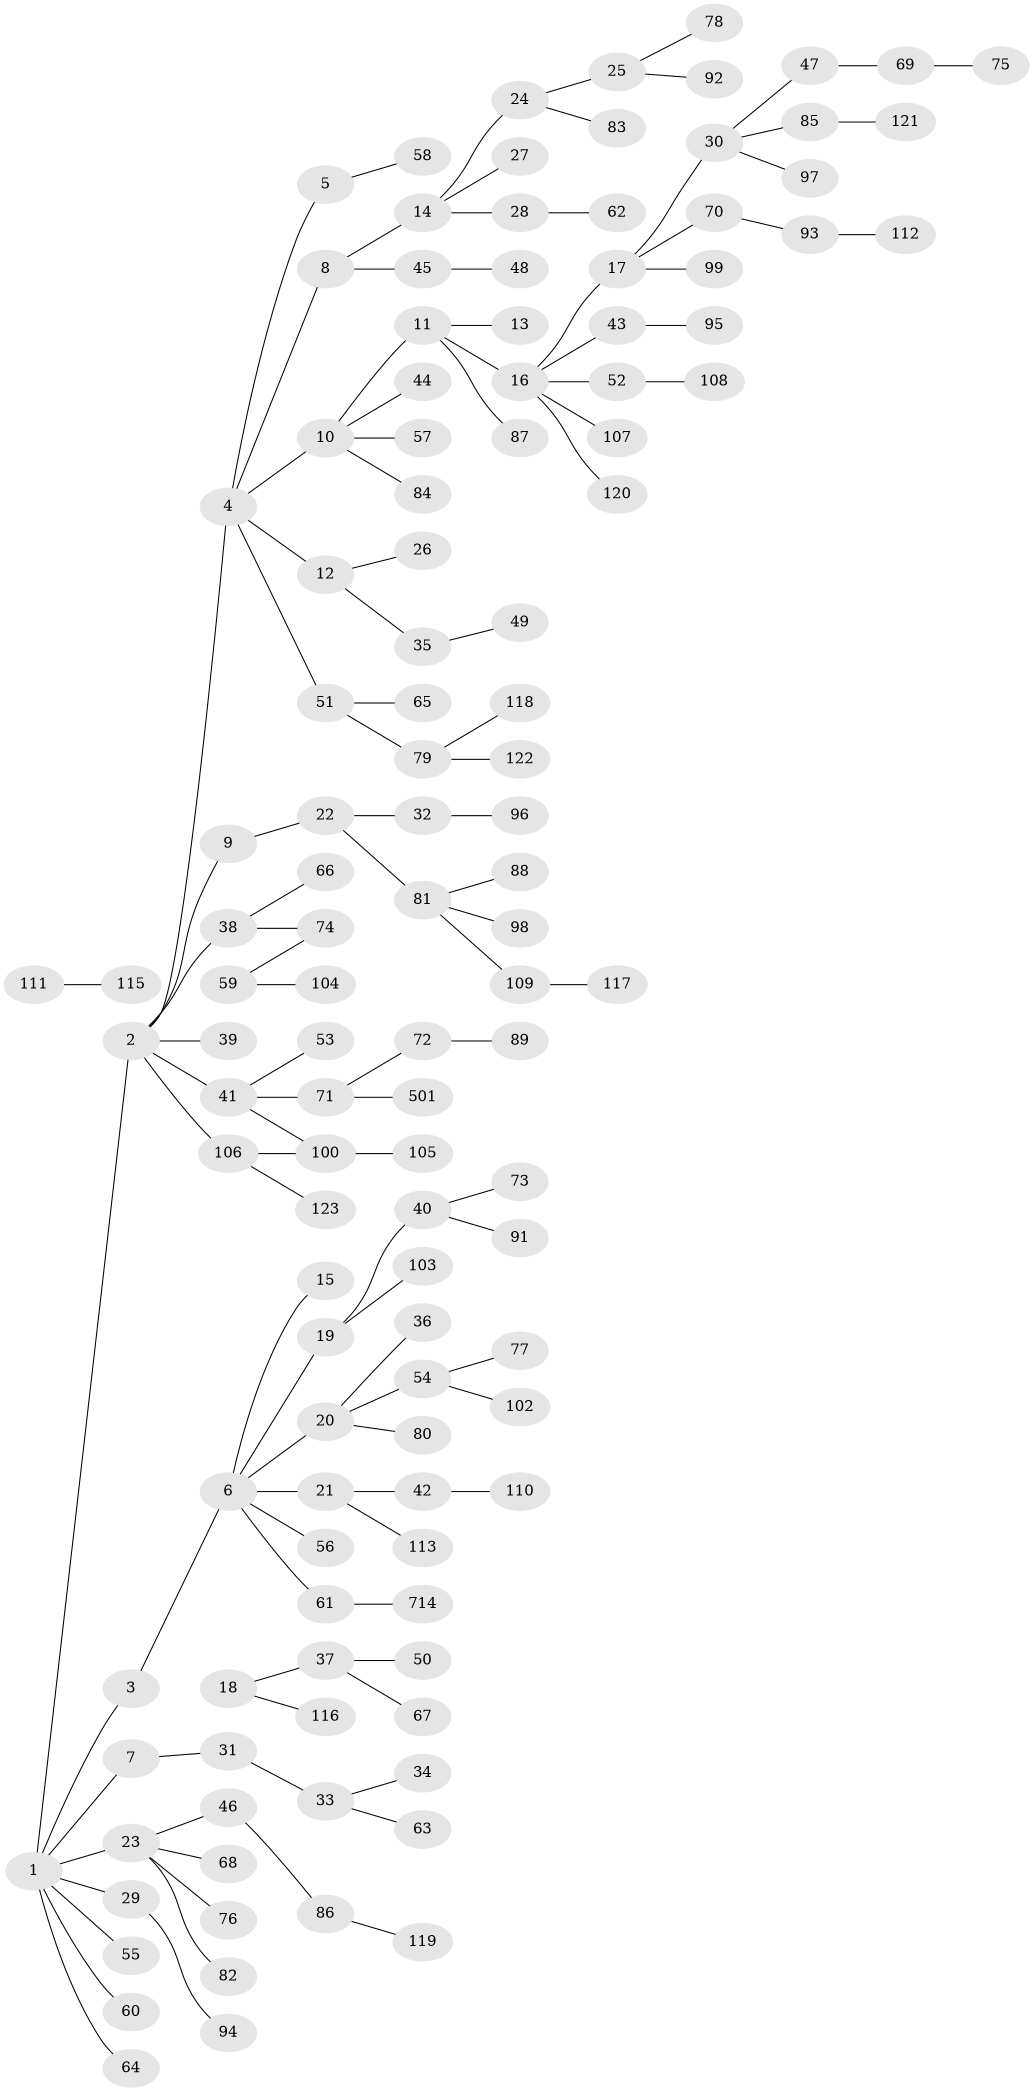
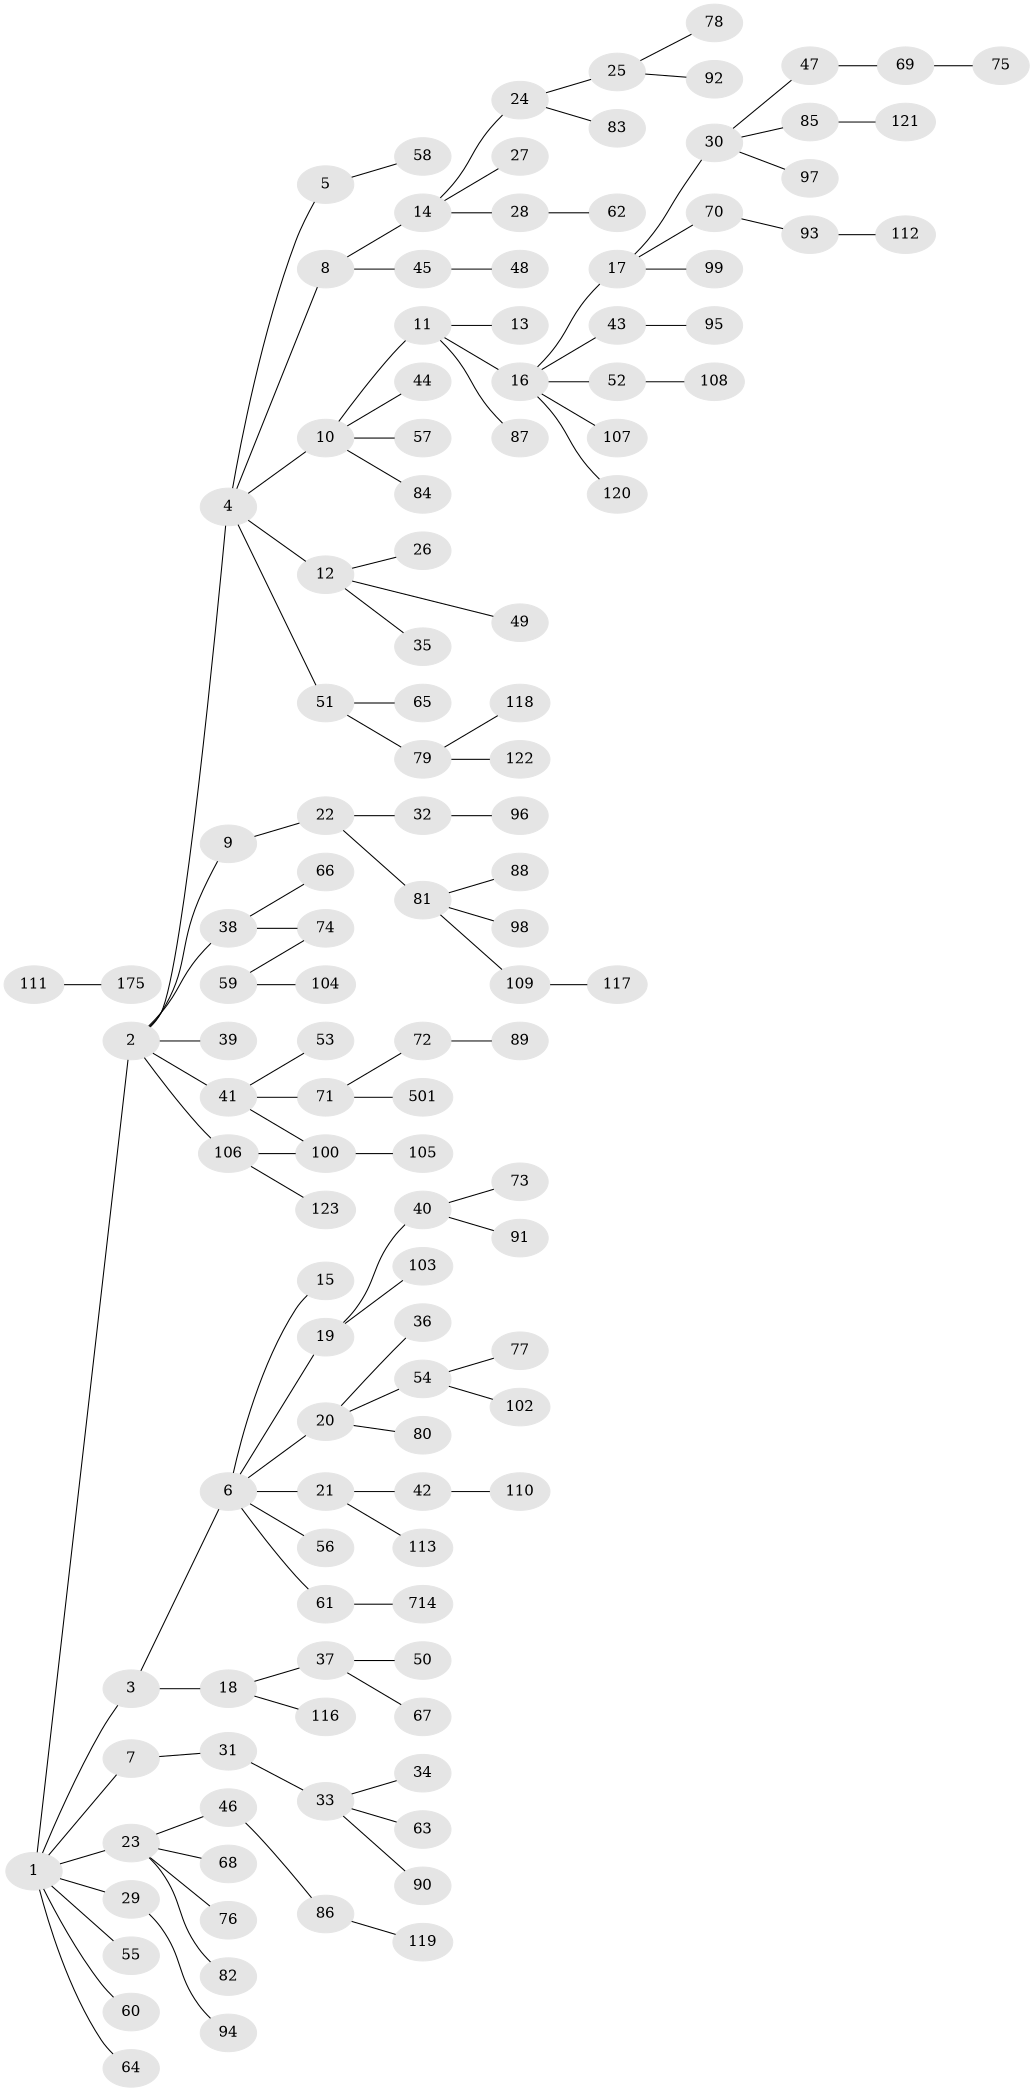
(471, 635) -> (423, 599)
(131, 985) -> (131, 985)
none -> (180, 1689)
none -> (423, 1886)
